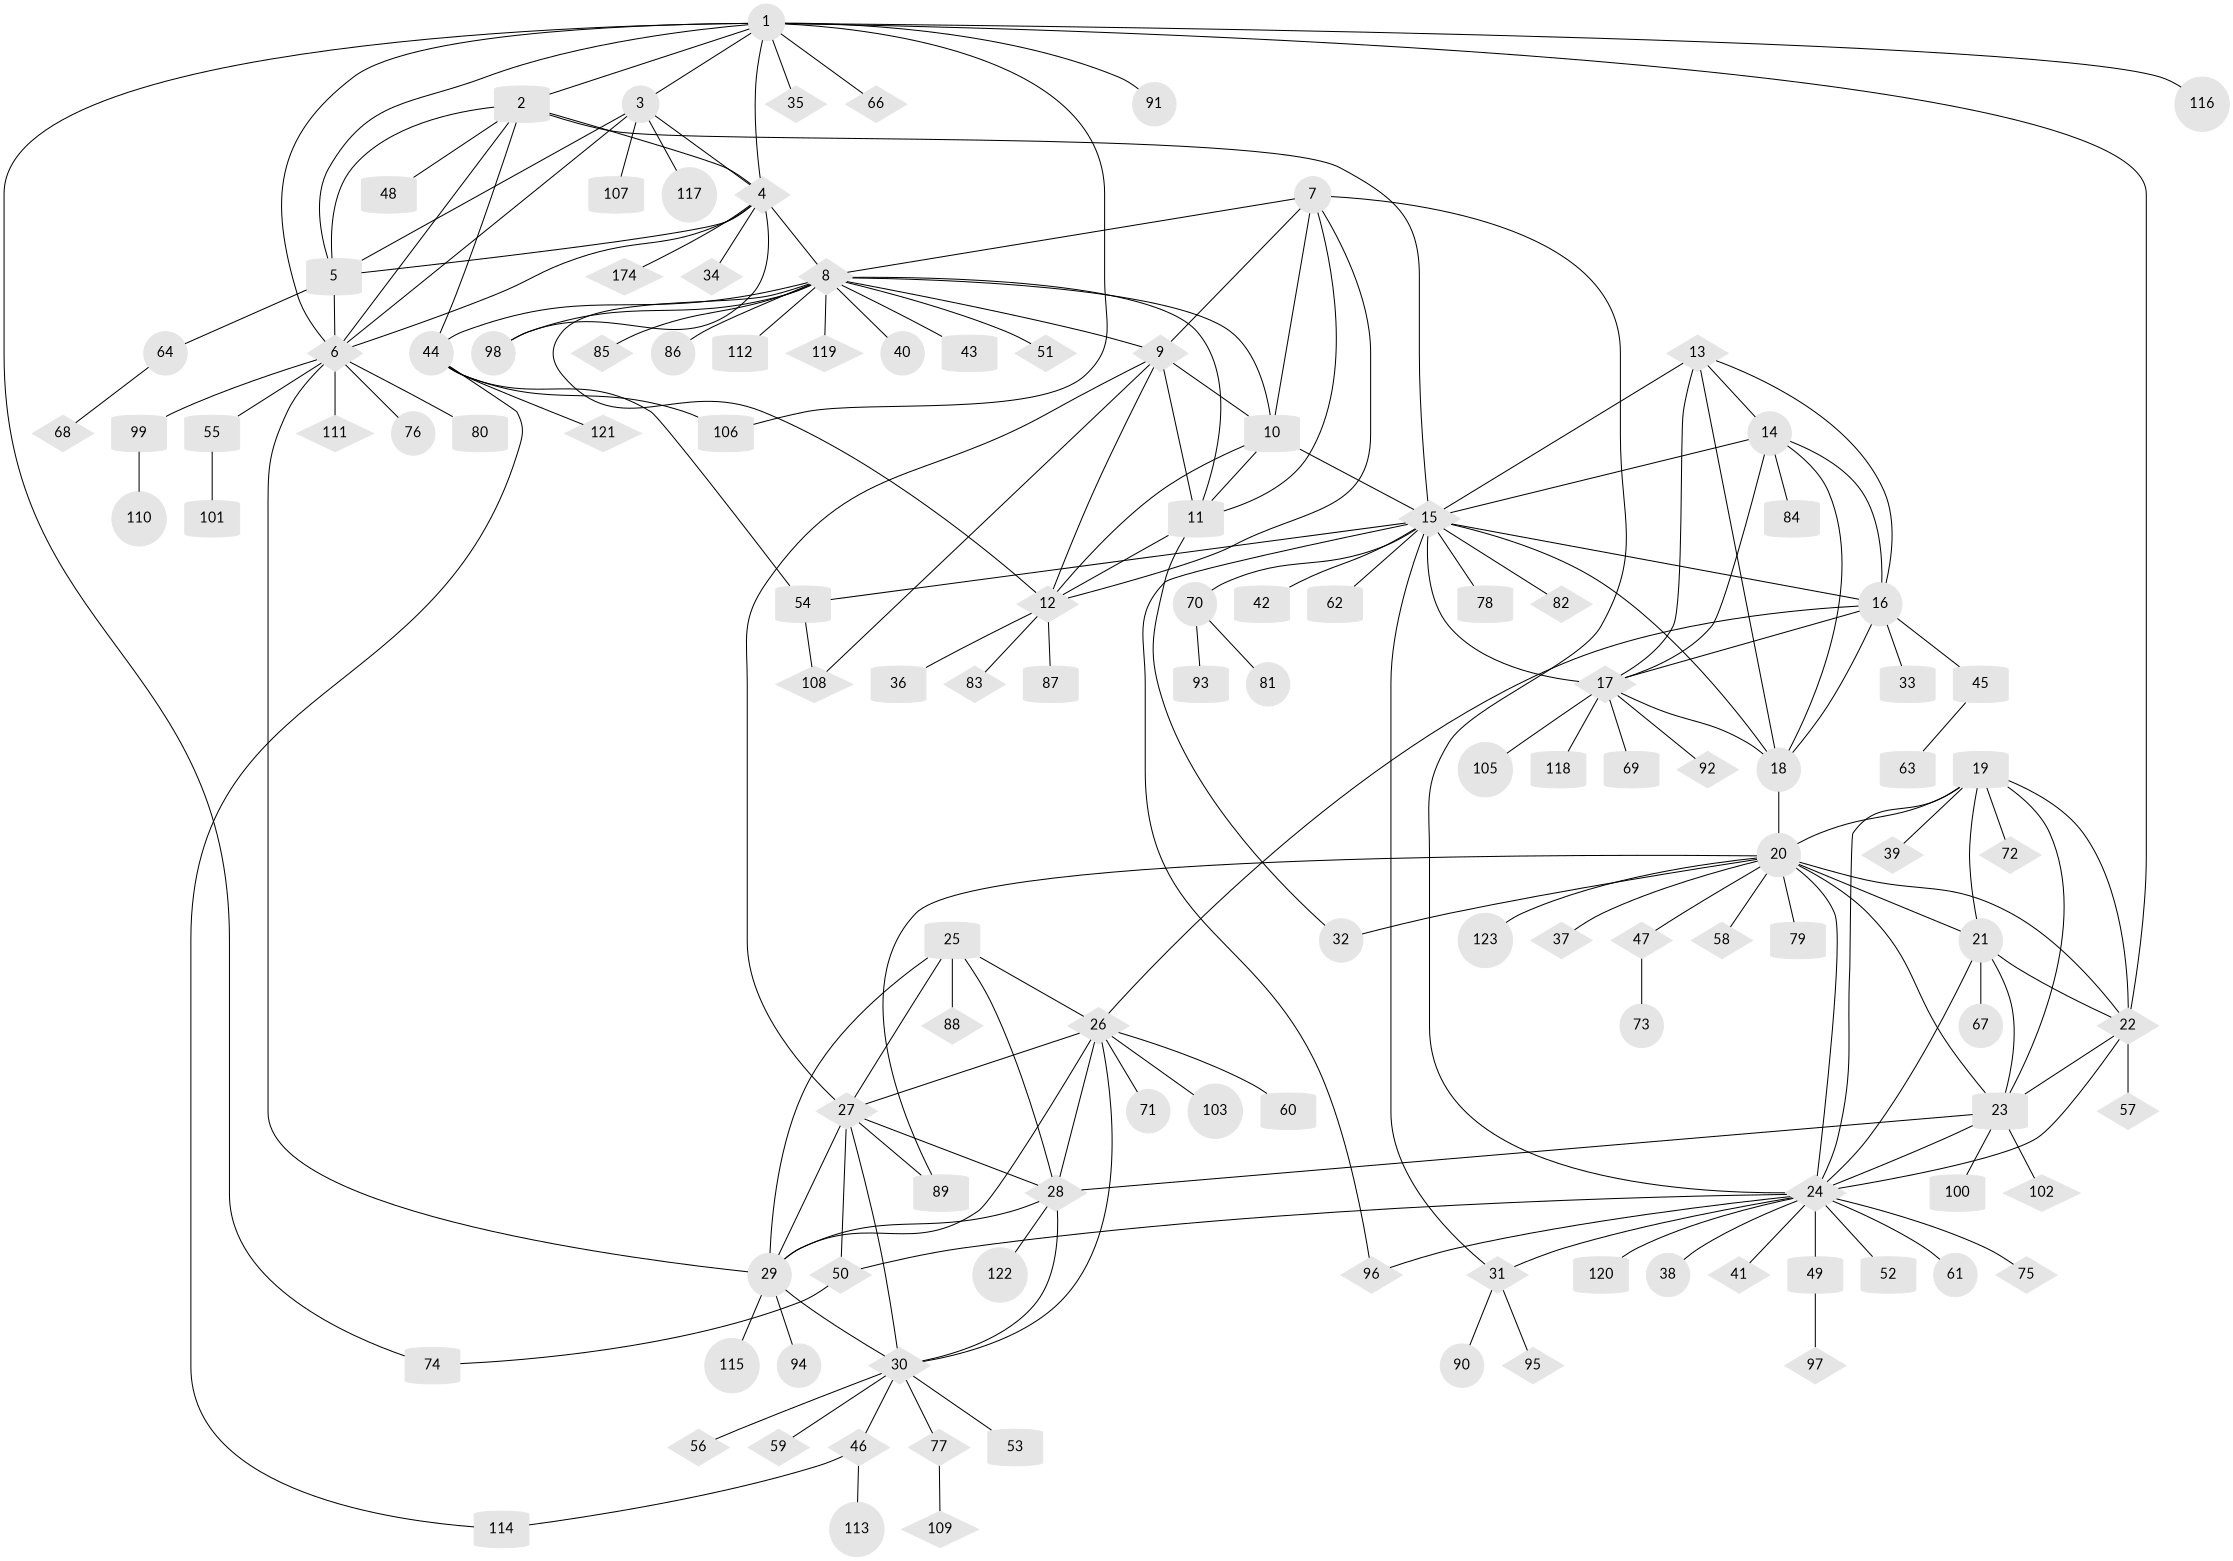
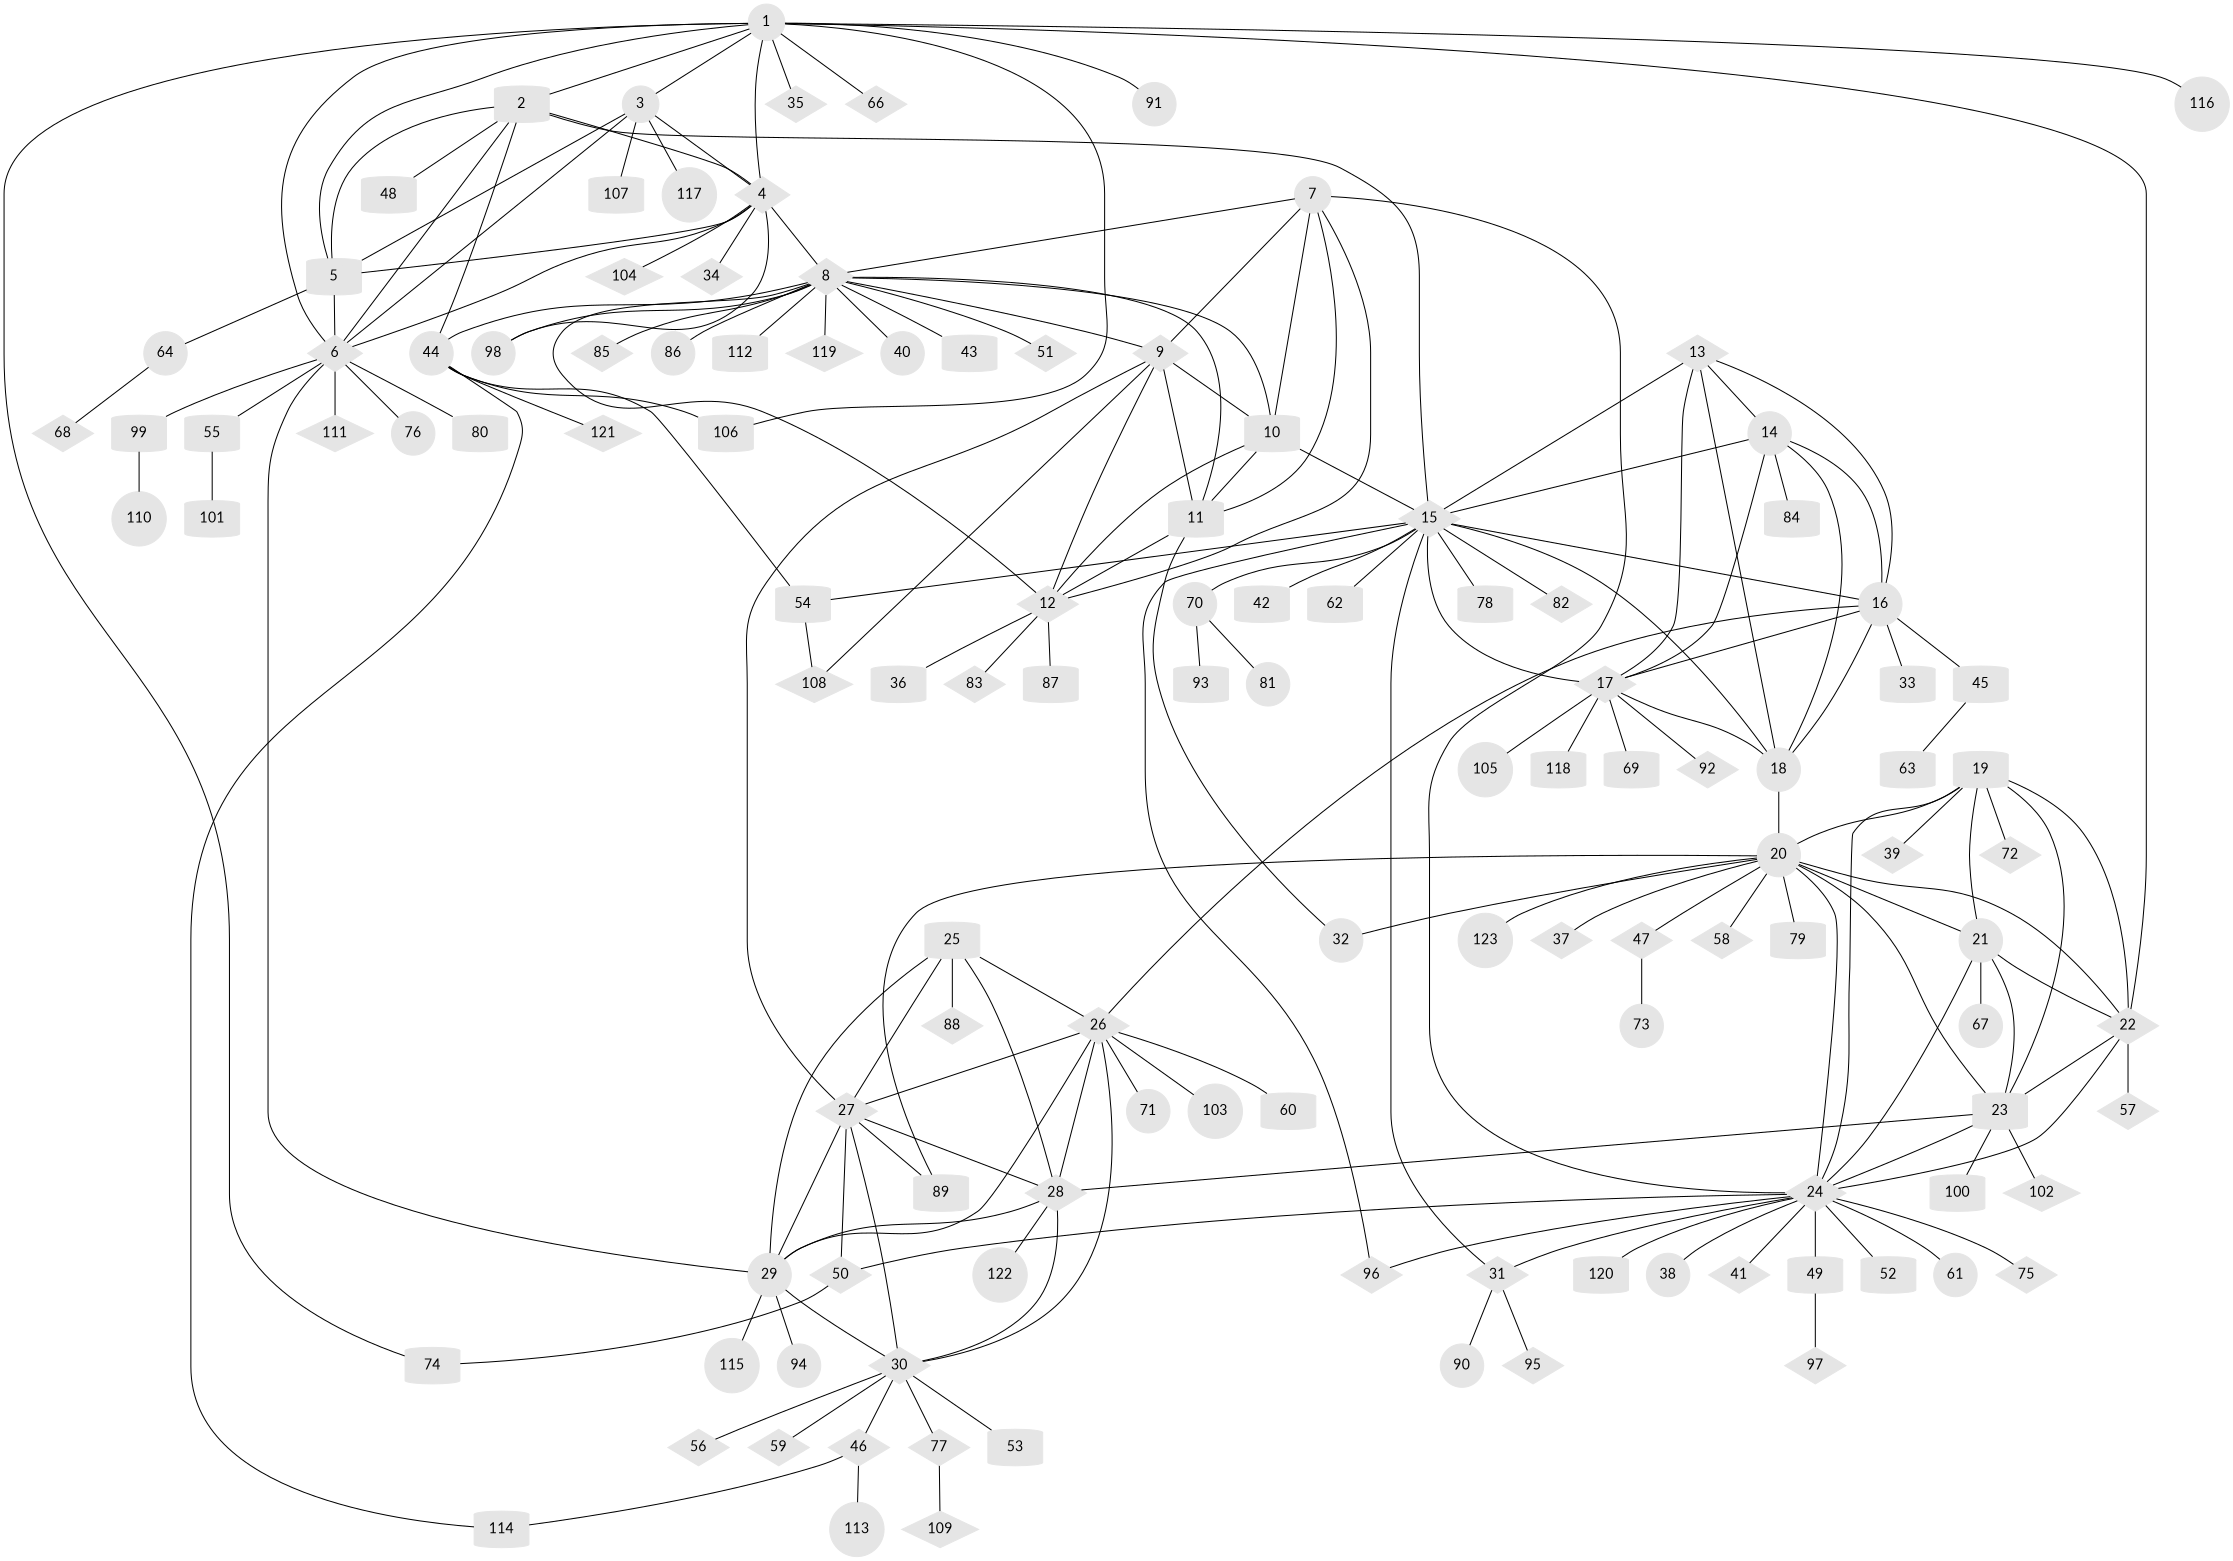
(624, 277) -> (624, 277)
